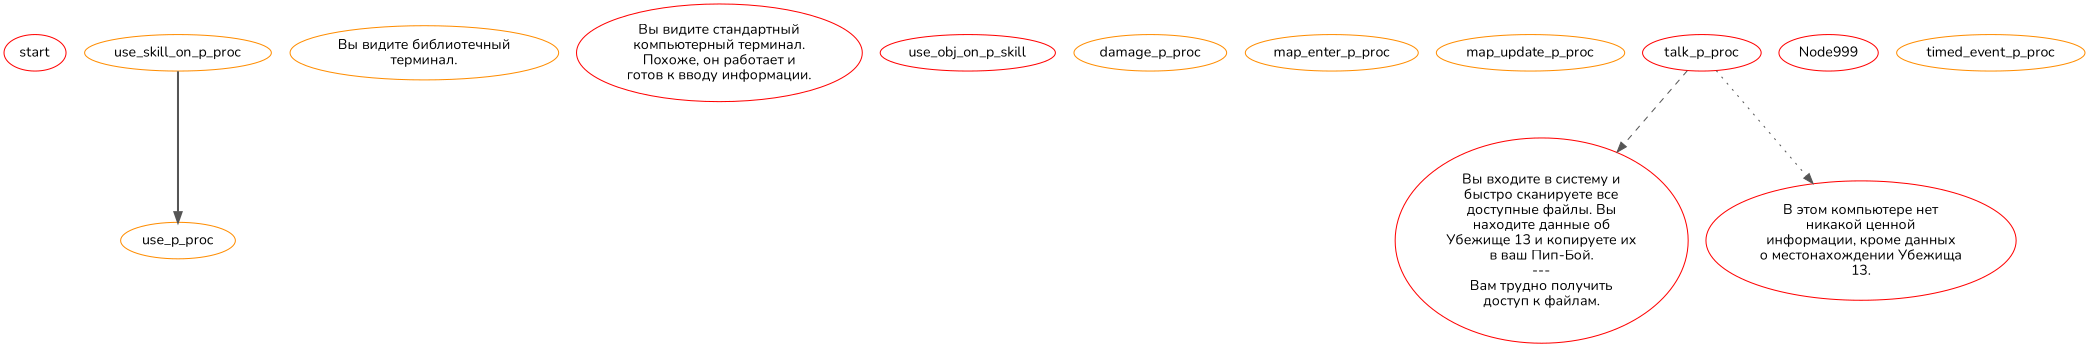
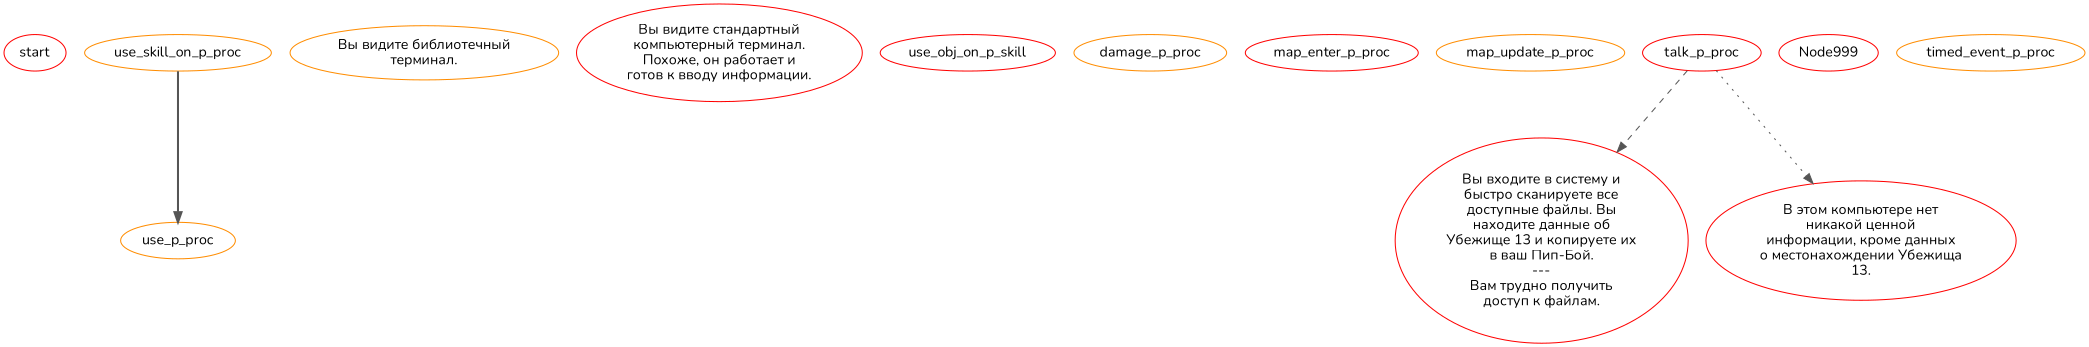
(1332, 53) -> (1332, 53)
